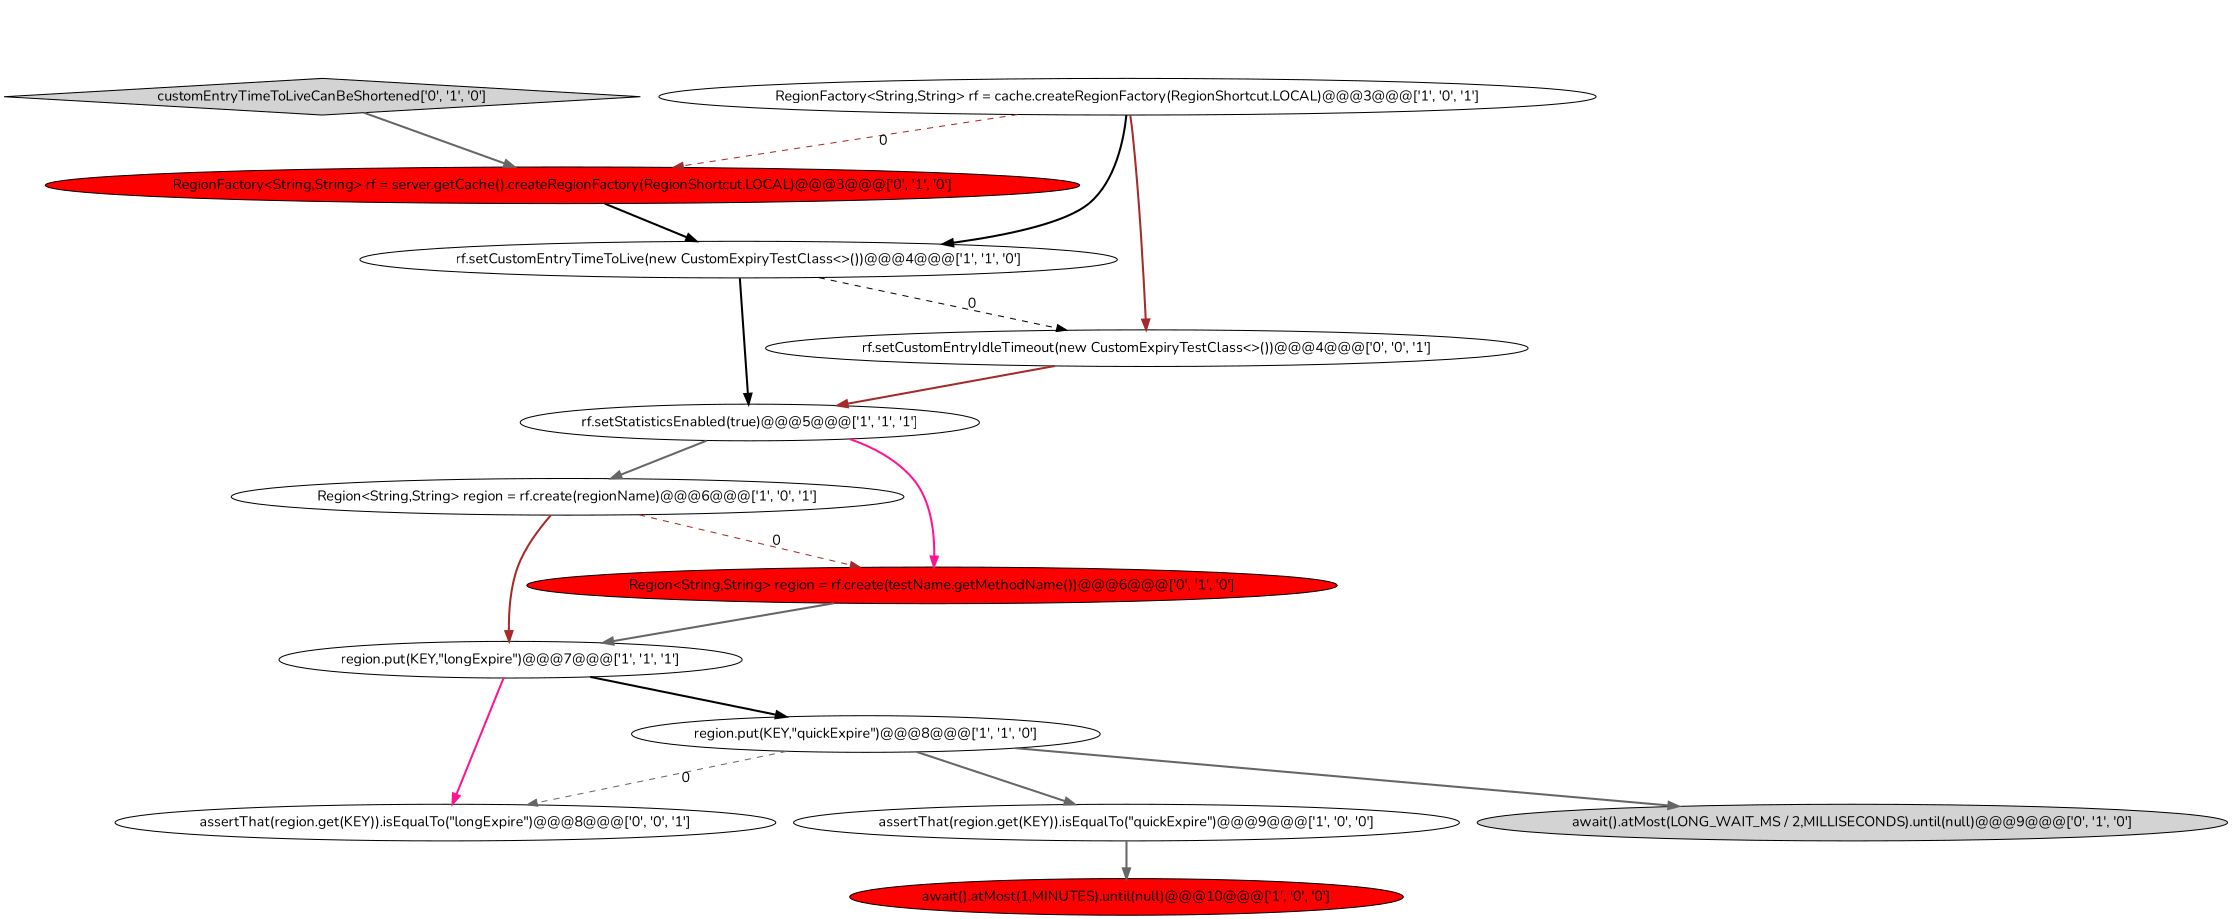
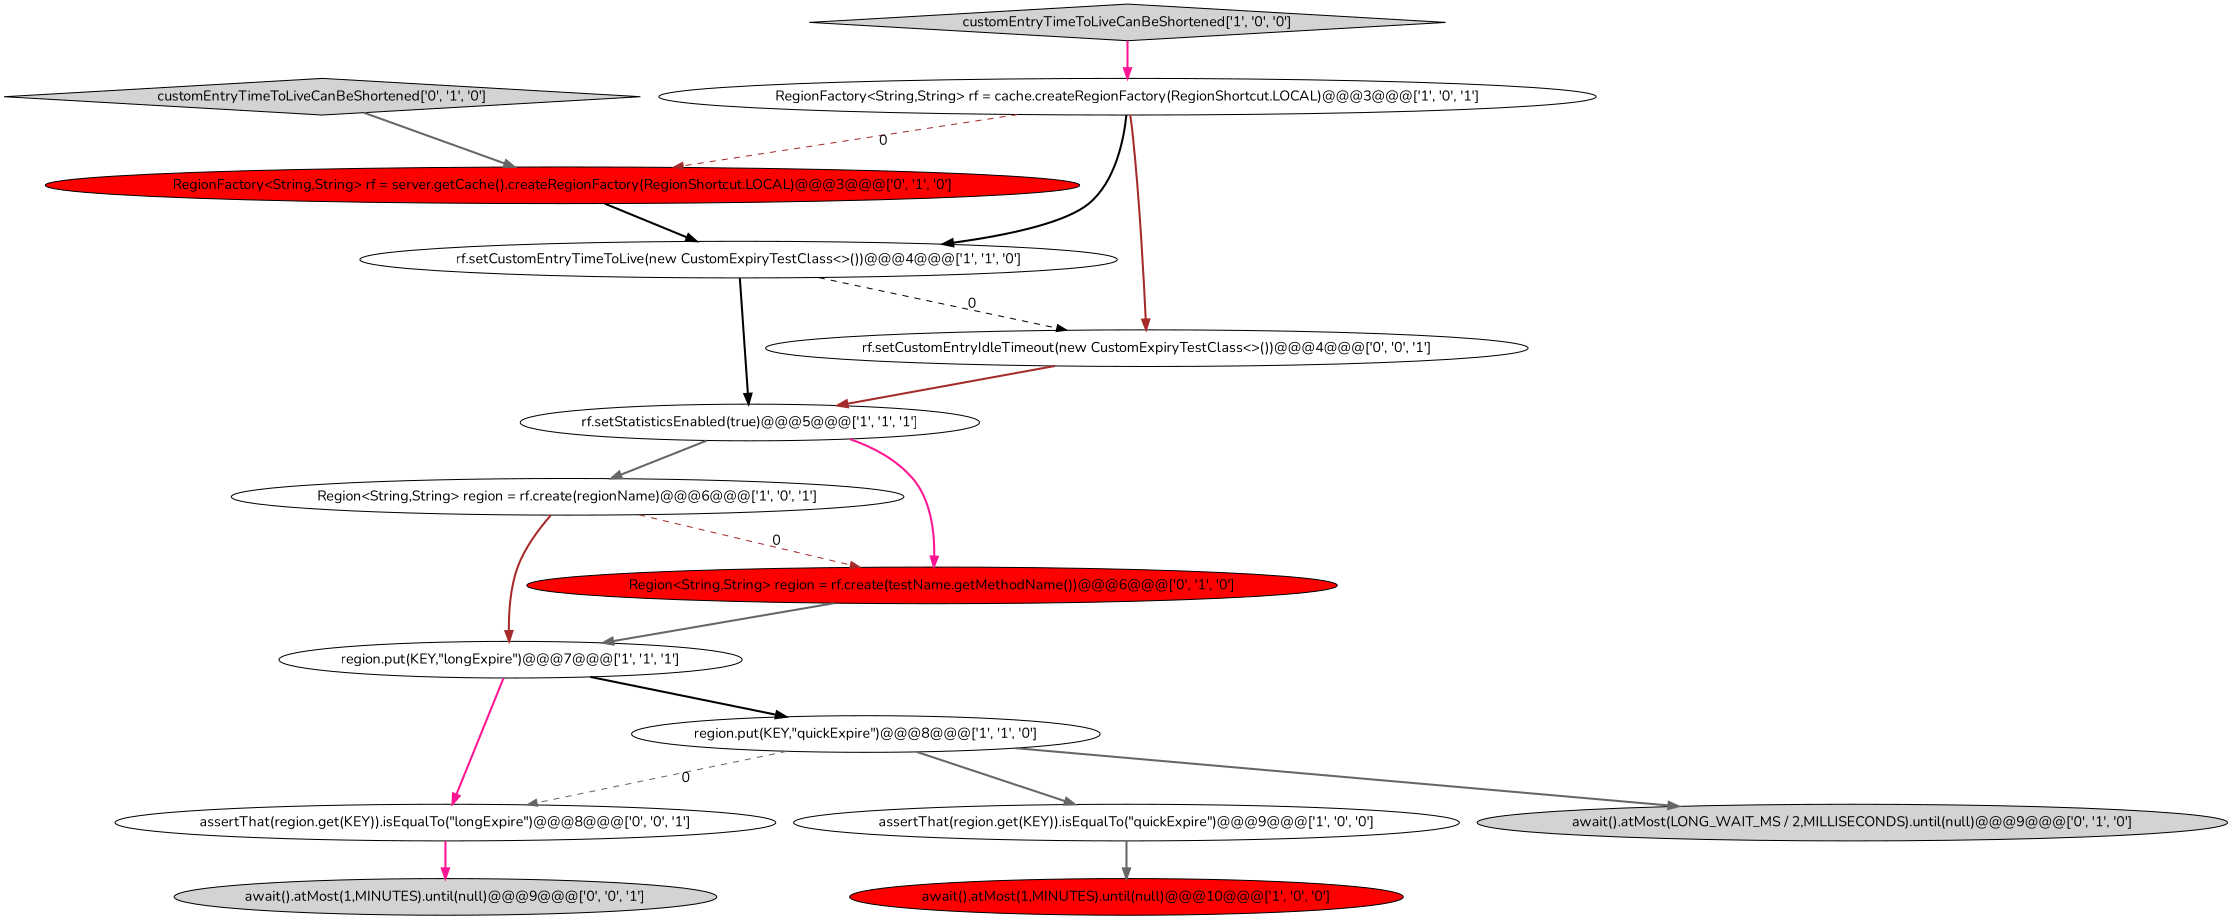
none -> (1127, 22)
none -> (445, 897)
